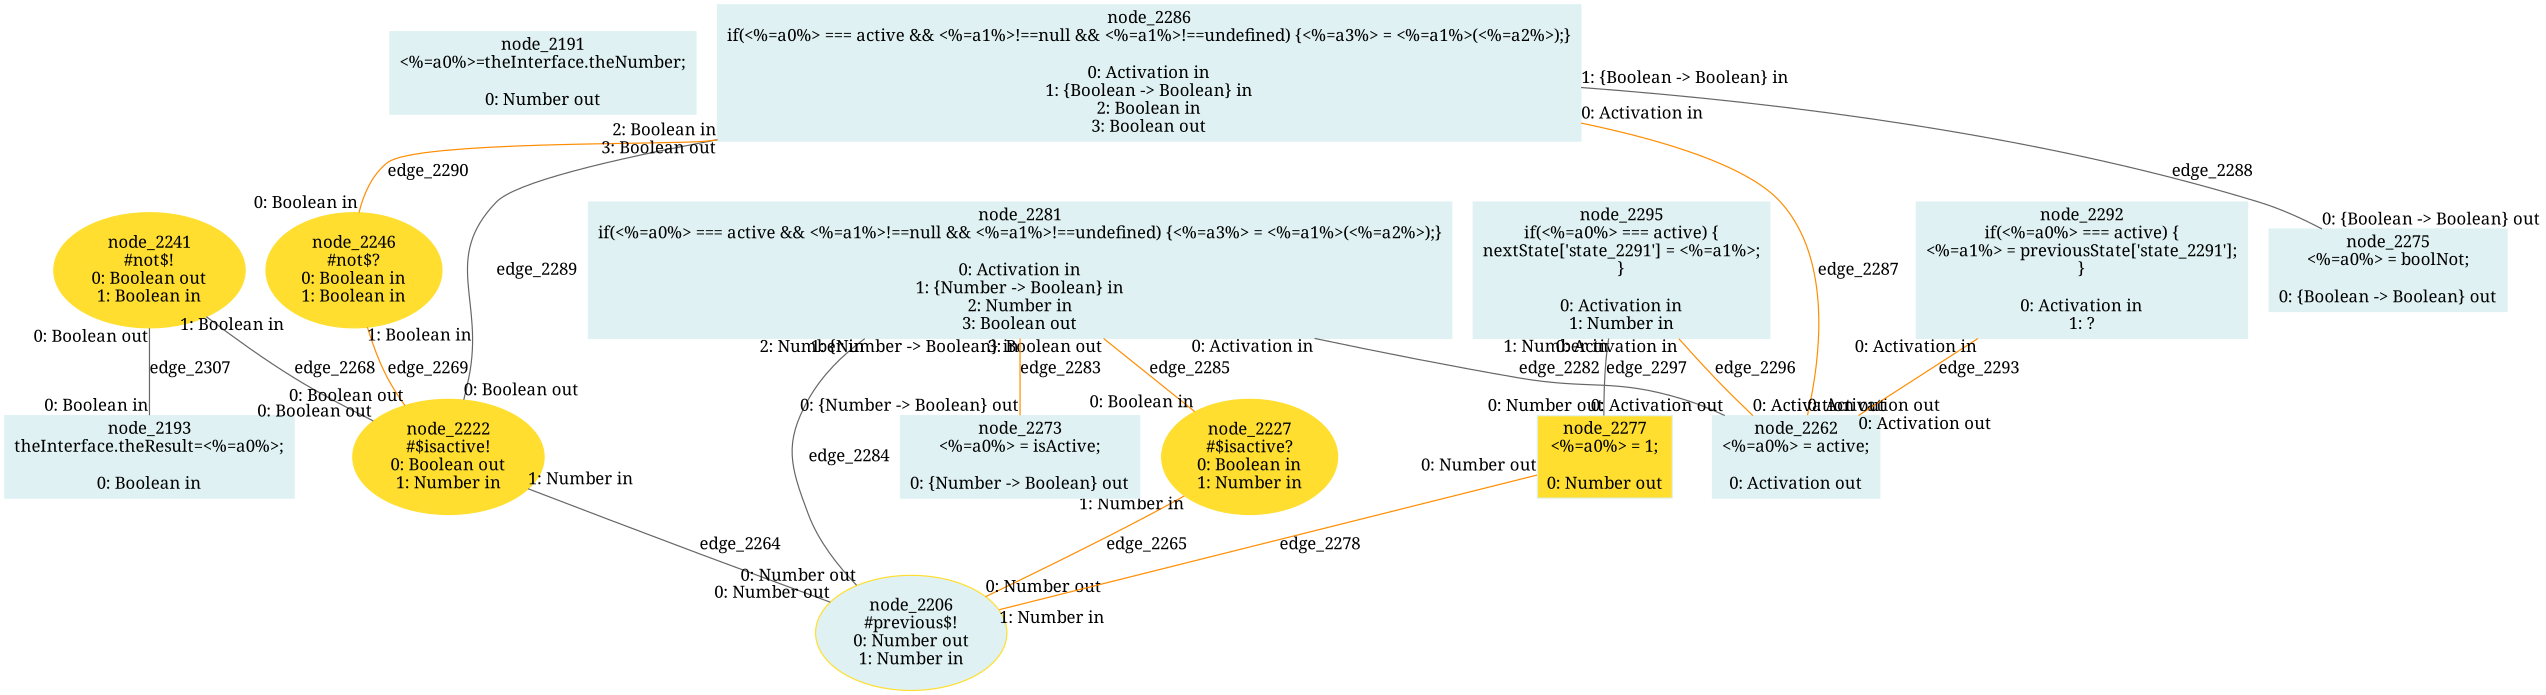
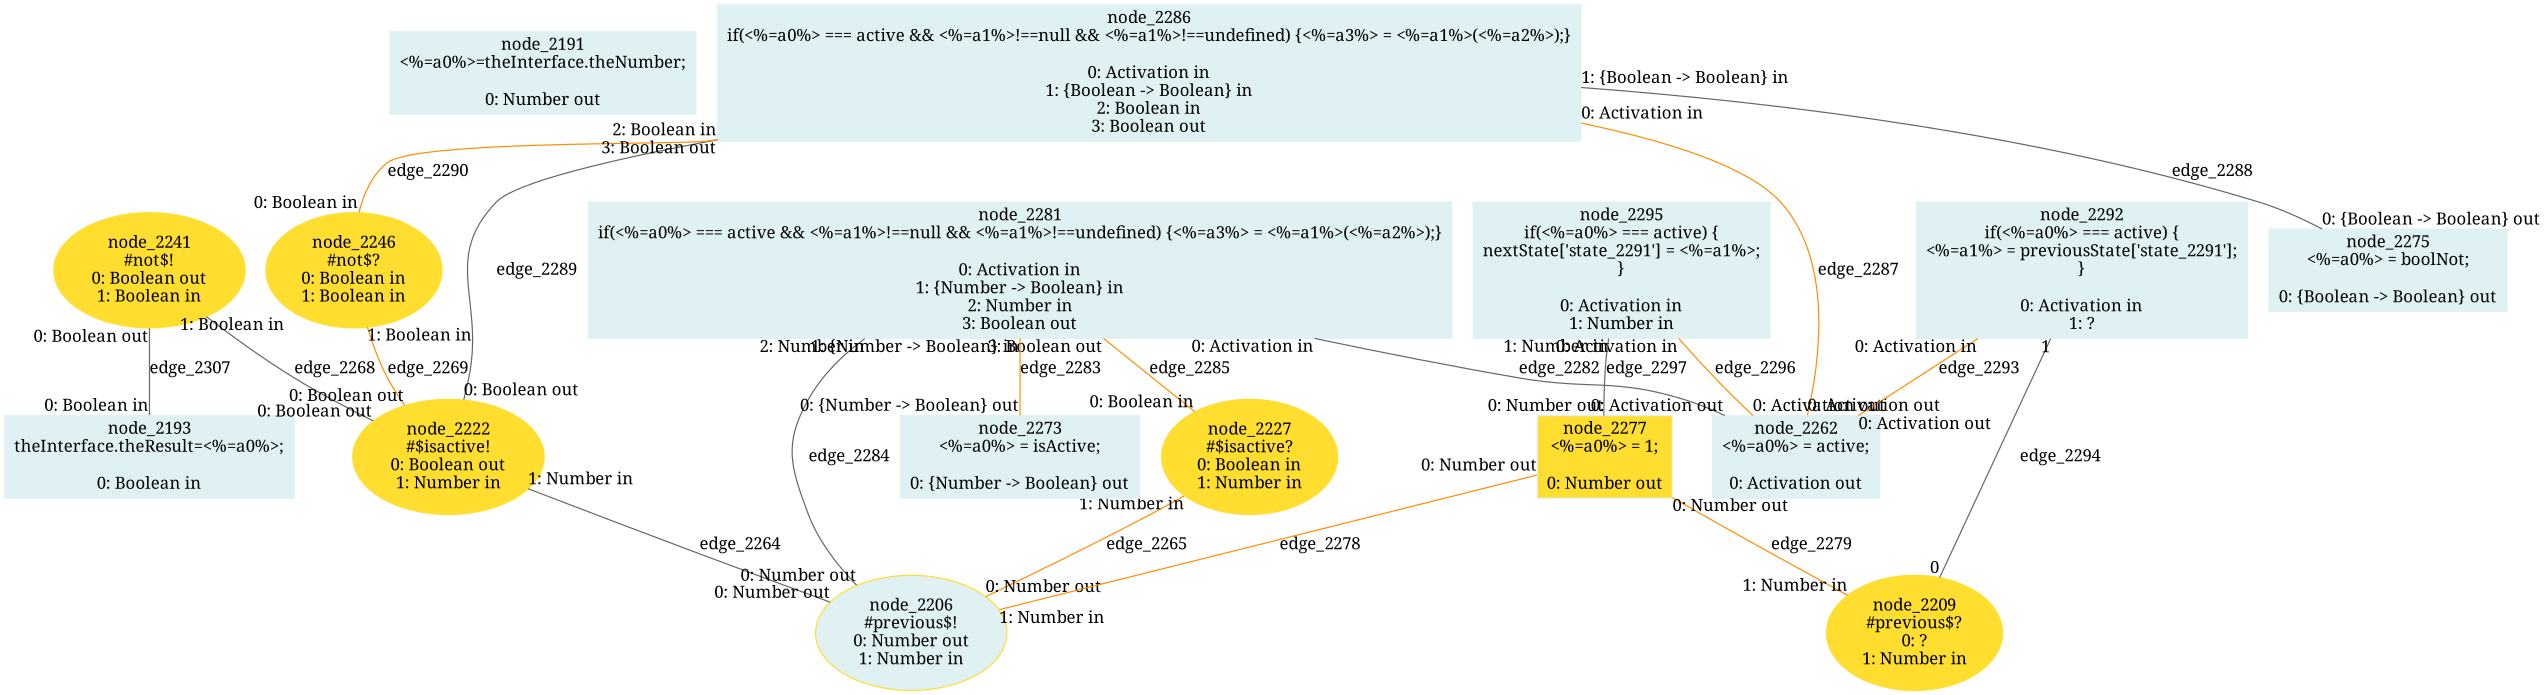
none -> (1915, 633)
